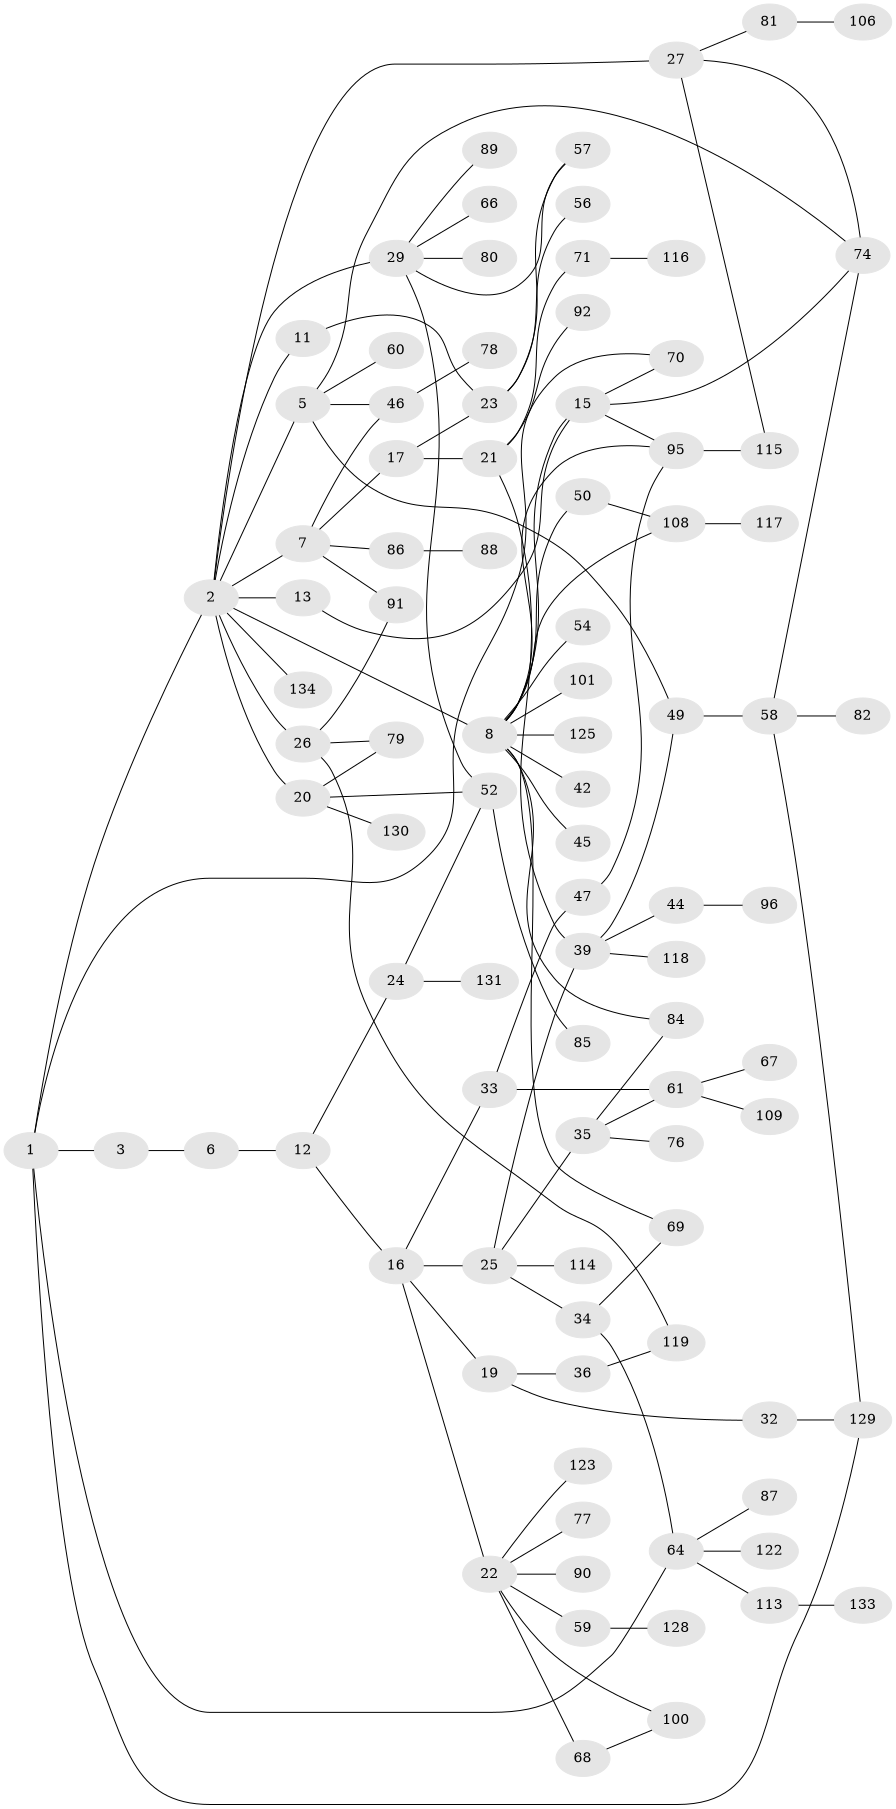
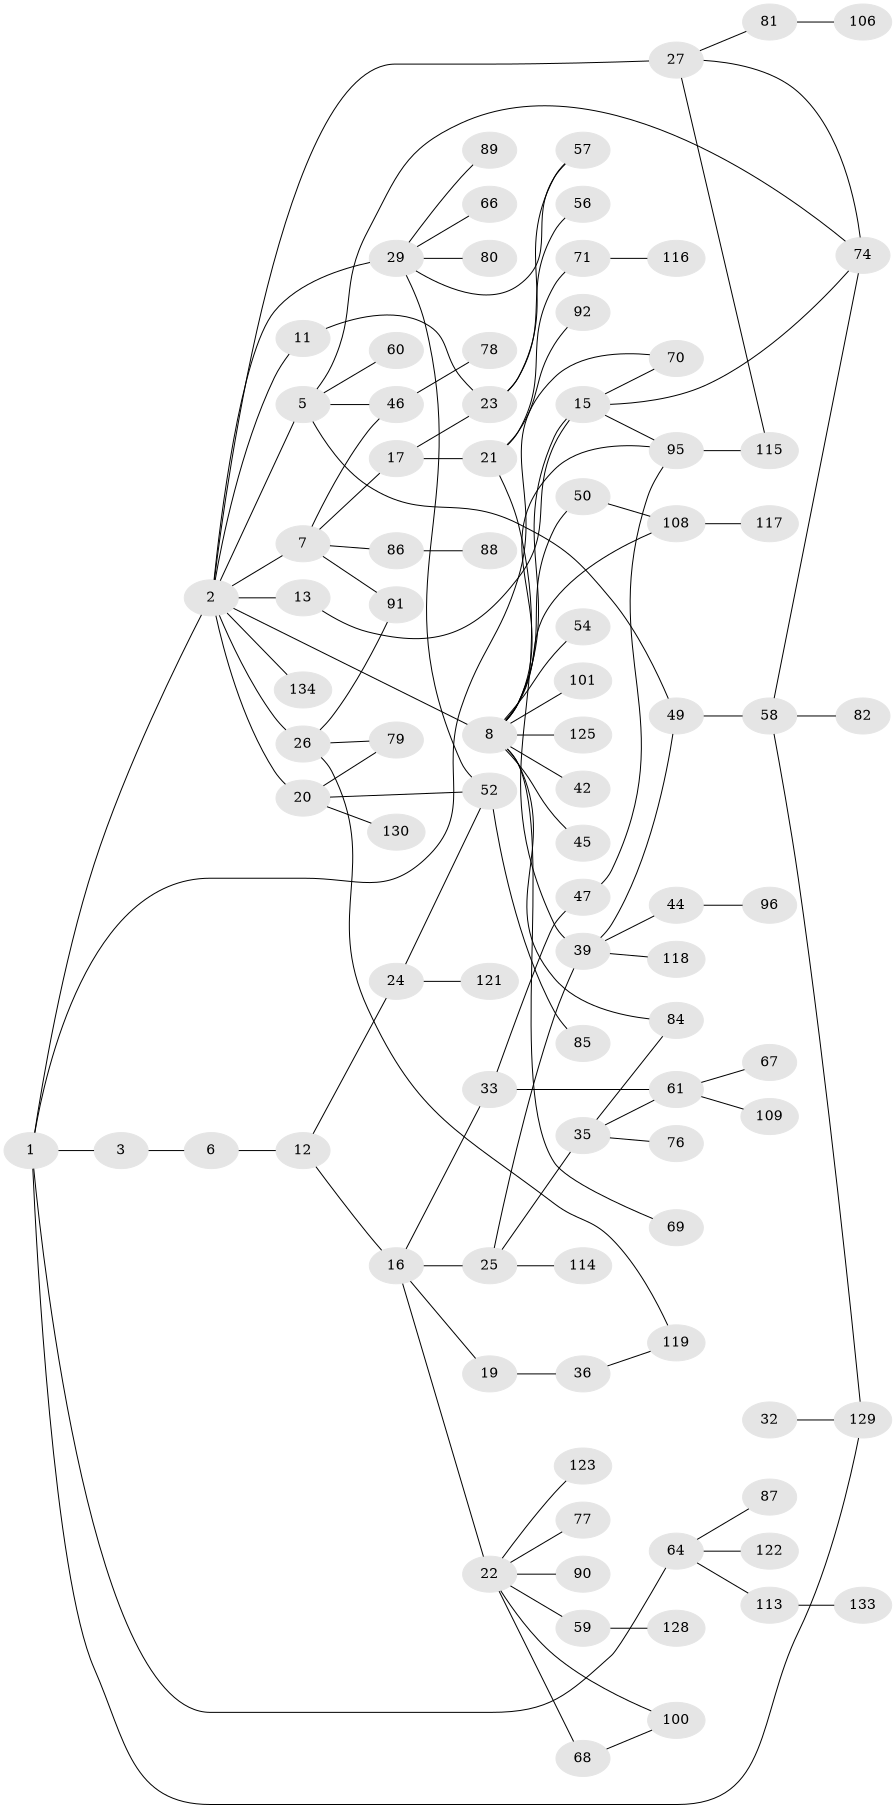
(490, 981) -> (490, 981)
(583, 1320) -> none
(625, 1413) -> none
